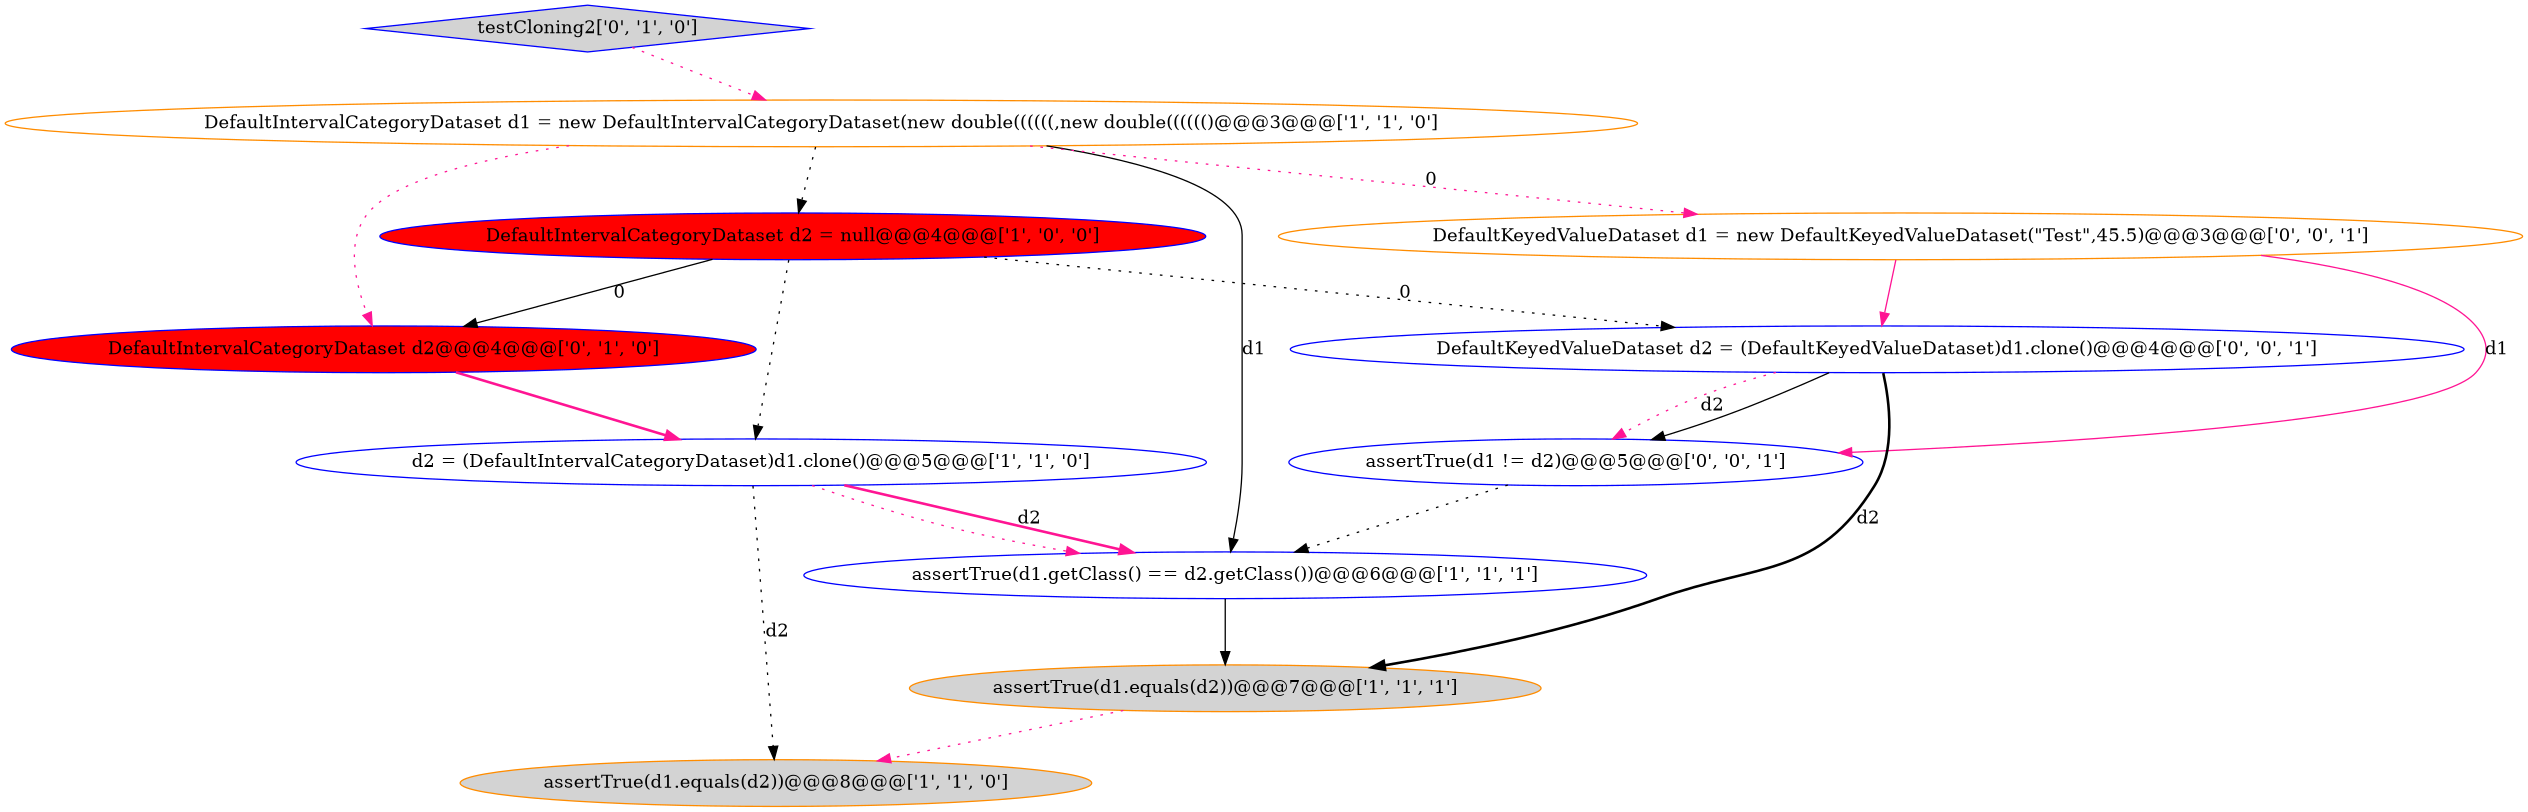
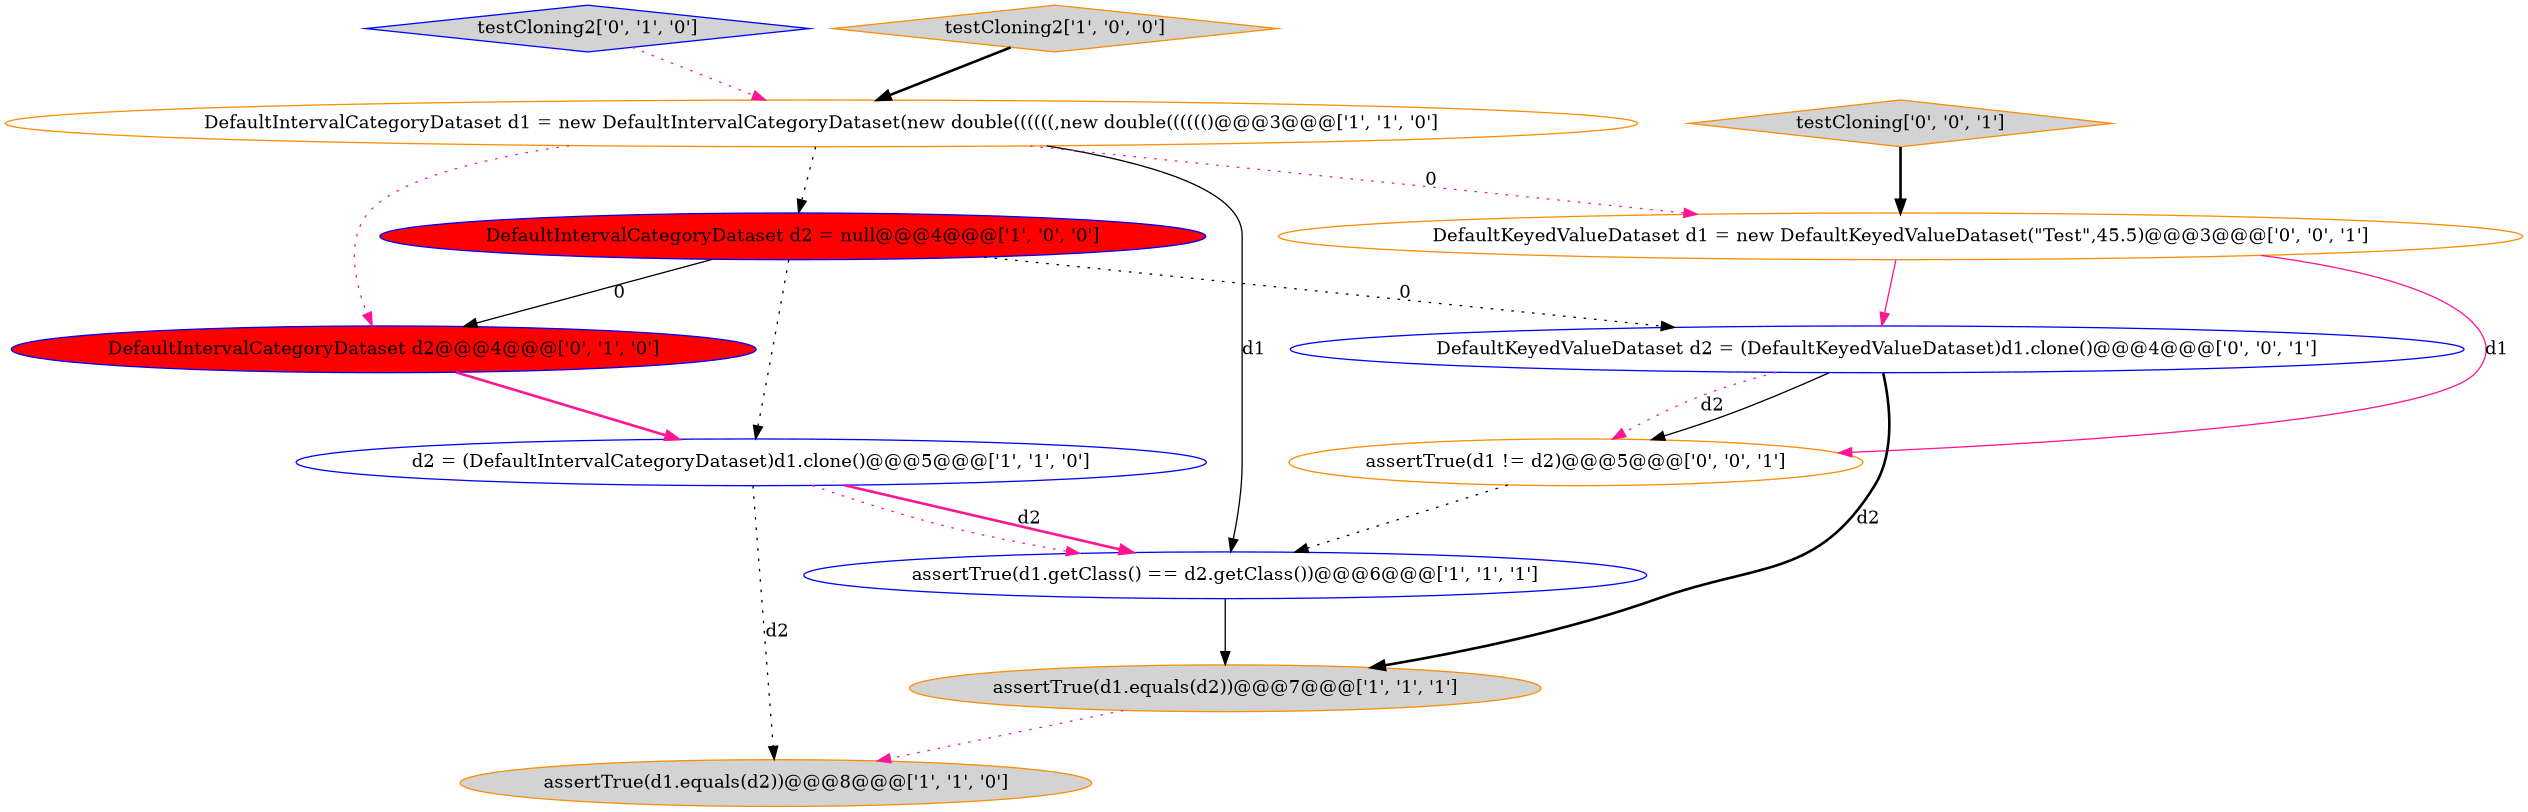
none -> (1055, 29)
none -> (1901, 123)
(1576, 462) -> (1576, 462)
